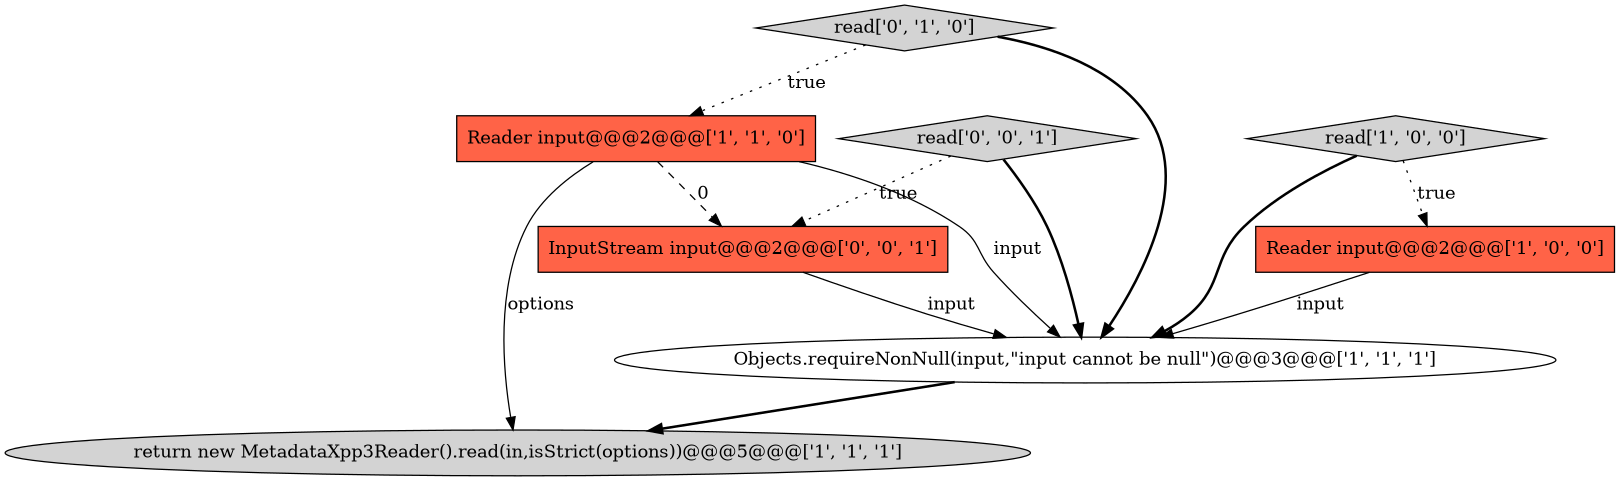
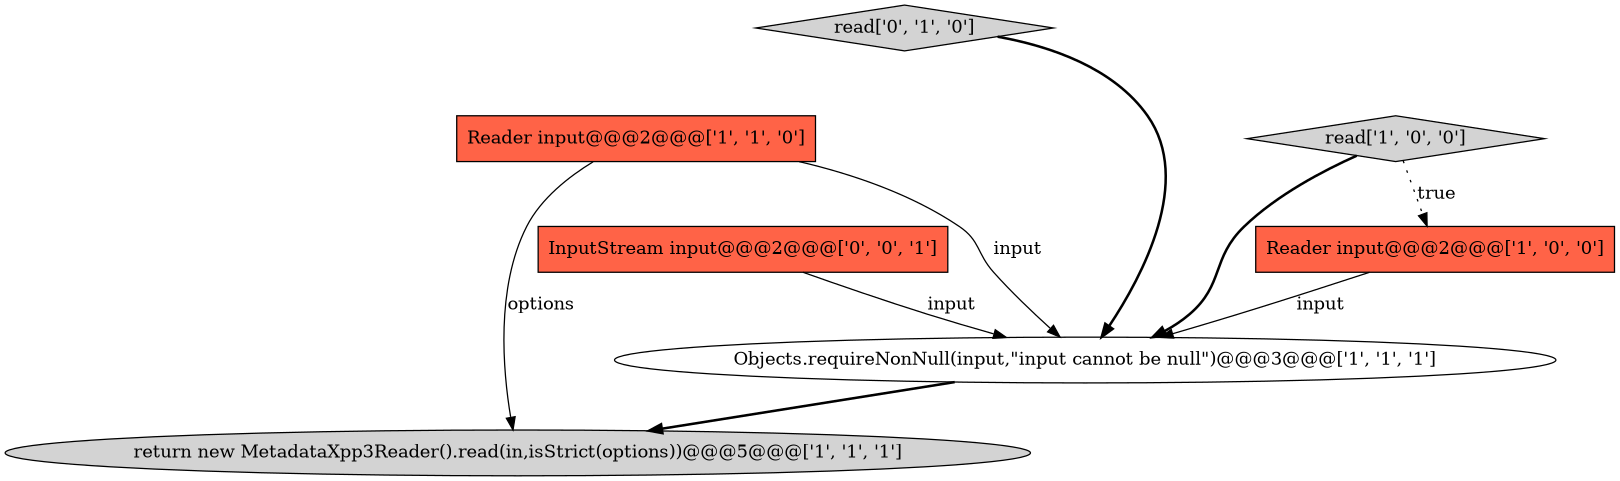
(784, 78) -> none
(987, 139) -> none
(685, 189) -> none
